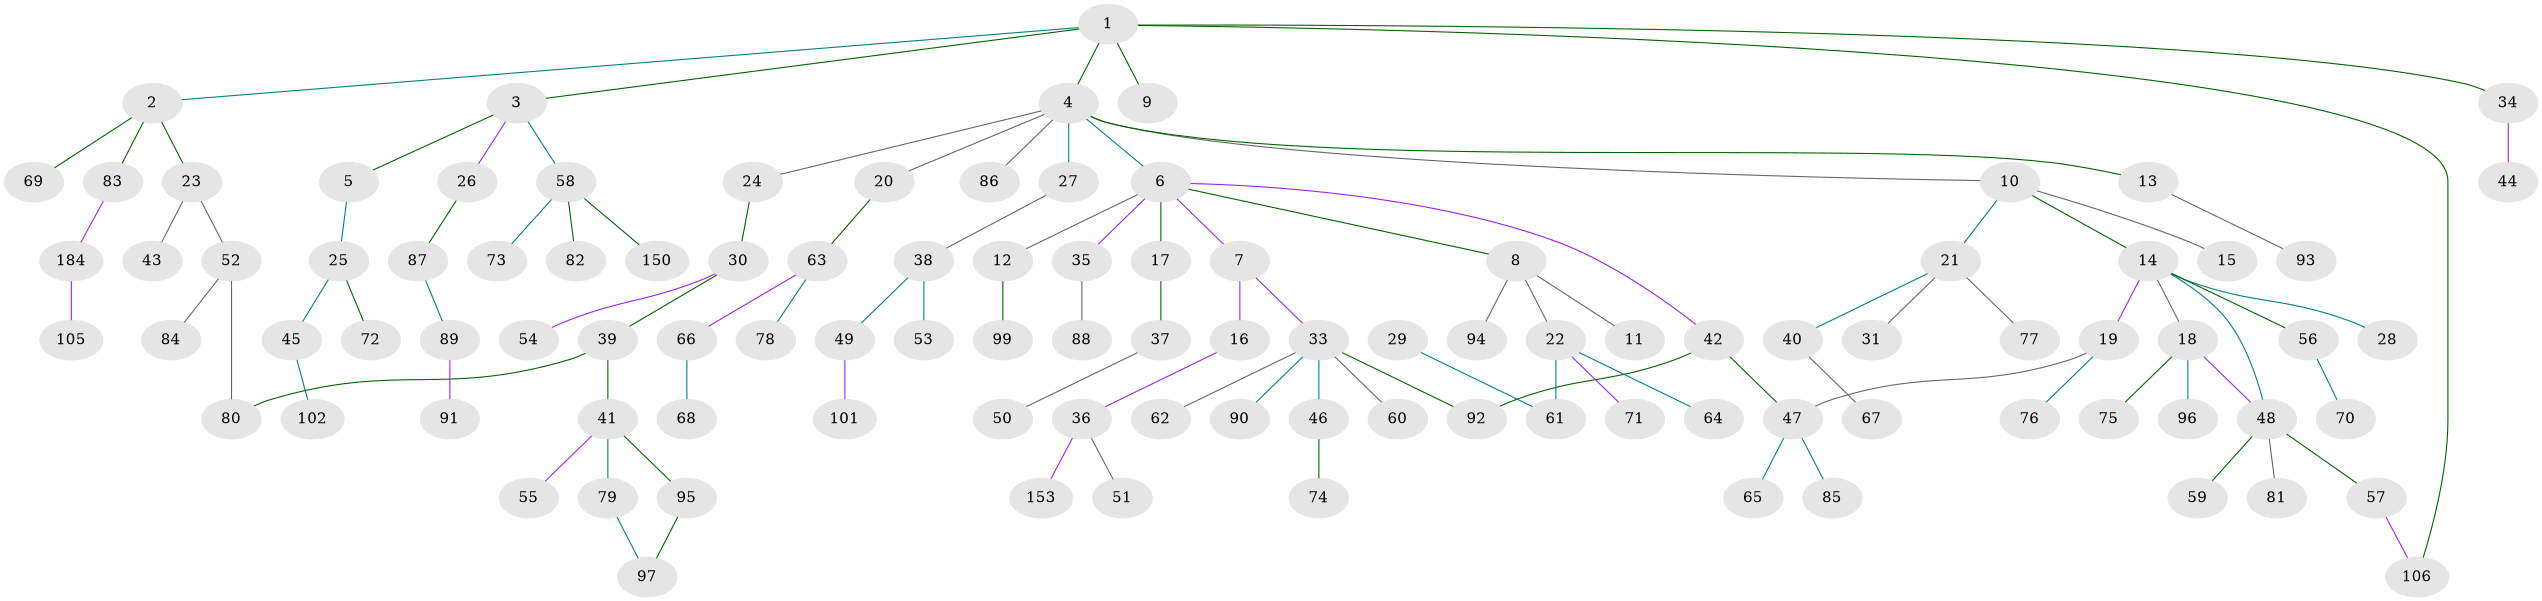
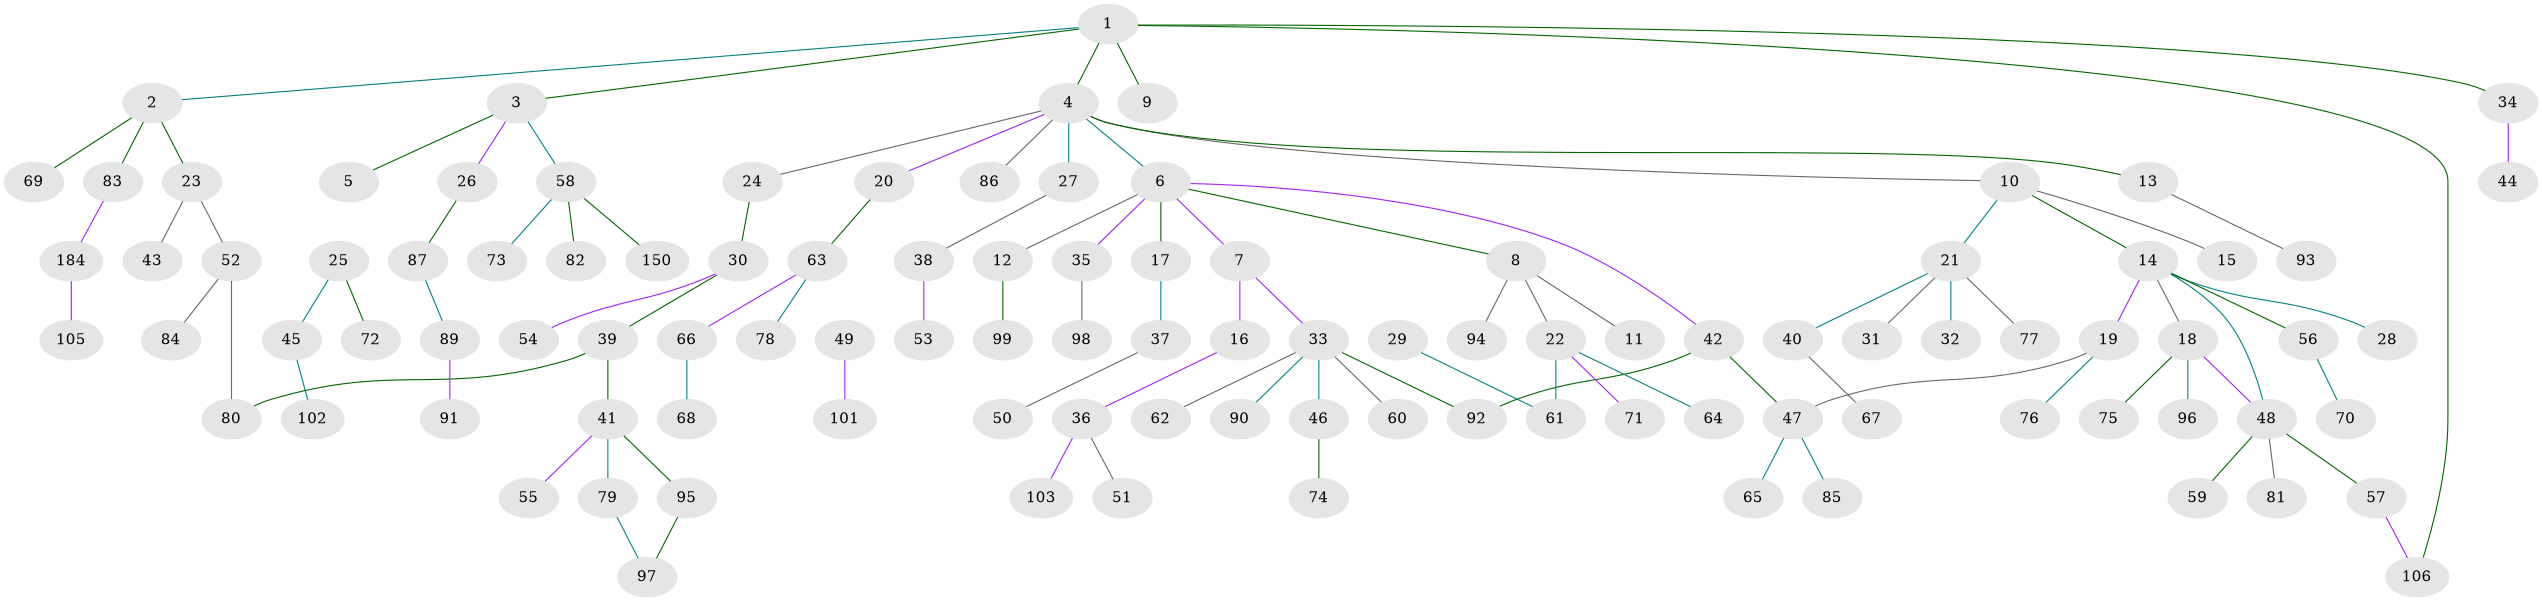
(977, 143) -> (977, 143)
(344, 221) -> none
(884, 301) -> none
(924, 301) -> (924, 301)
(1161, 301) -> (1161, 301)
(1082, 340) -> (1082, 340)
none -> (1951, 340)
(1041, 498) -> (1041, 498)
